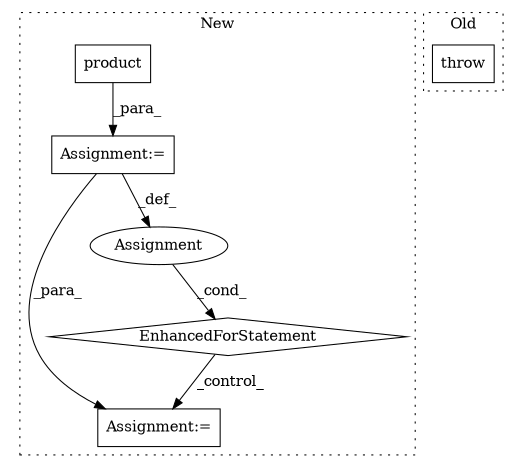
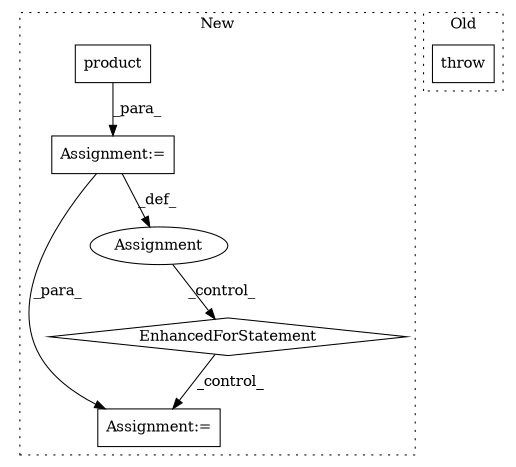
(222, 291) -> (222, 291)
